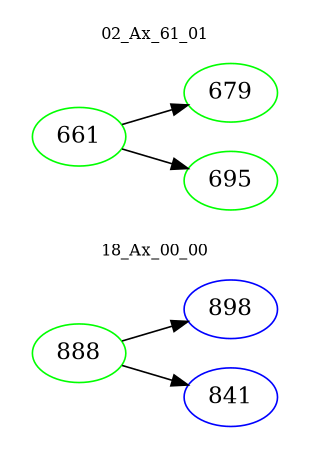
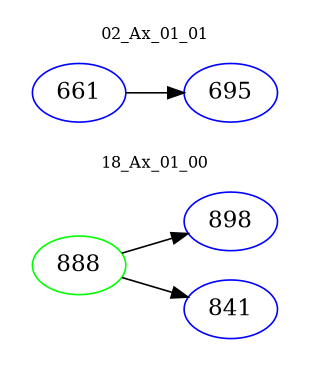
(155, 35) -> (155, 35)
(231, 93) -> none
(79, 137) -> (79, 93)
(231, 181) -> (231, 93)
(155, 251) -> (155, 164)
